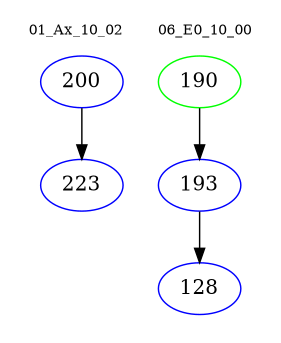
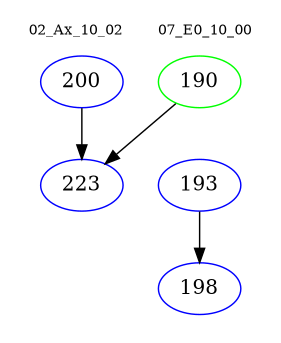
(76, 31) -> (76, 31)
(205, 31) -> (205, 31)
(200, 127) -> (157, 120)
(200, 289) -> (200, 289)
